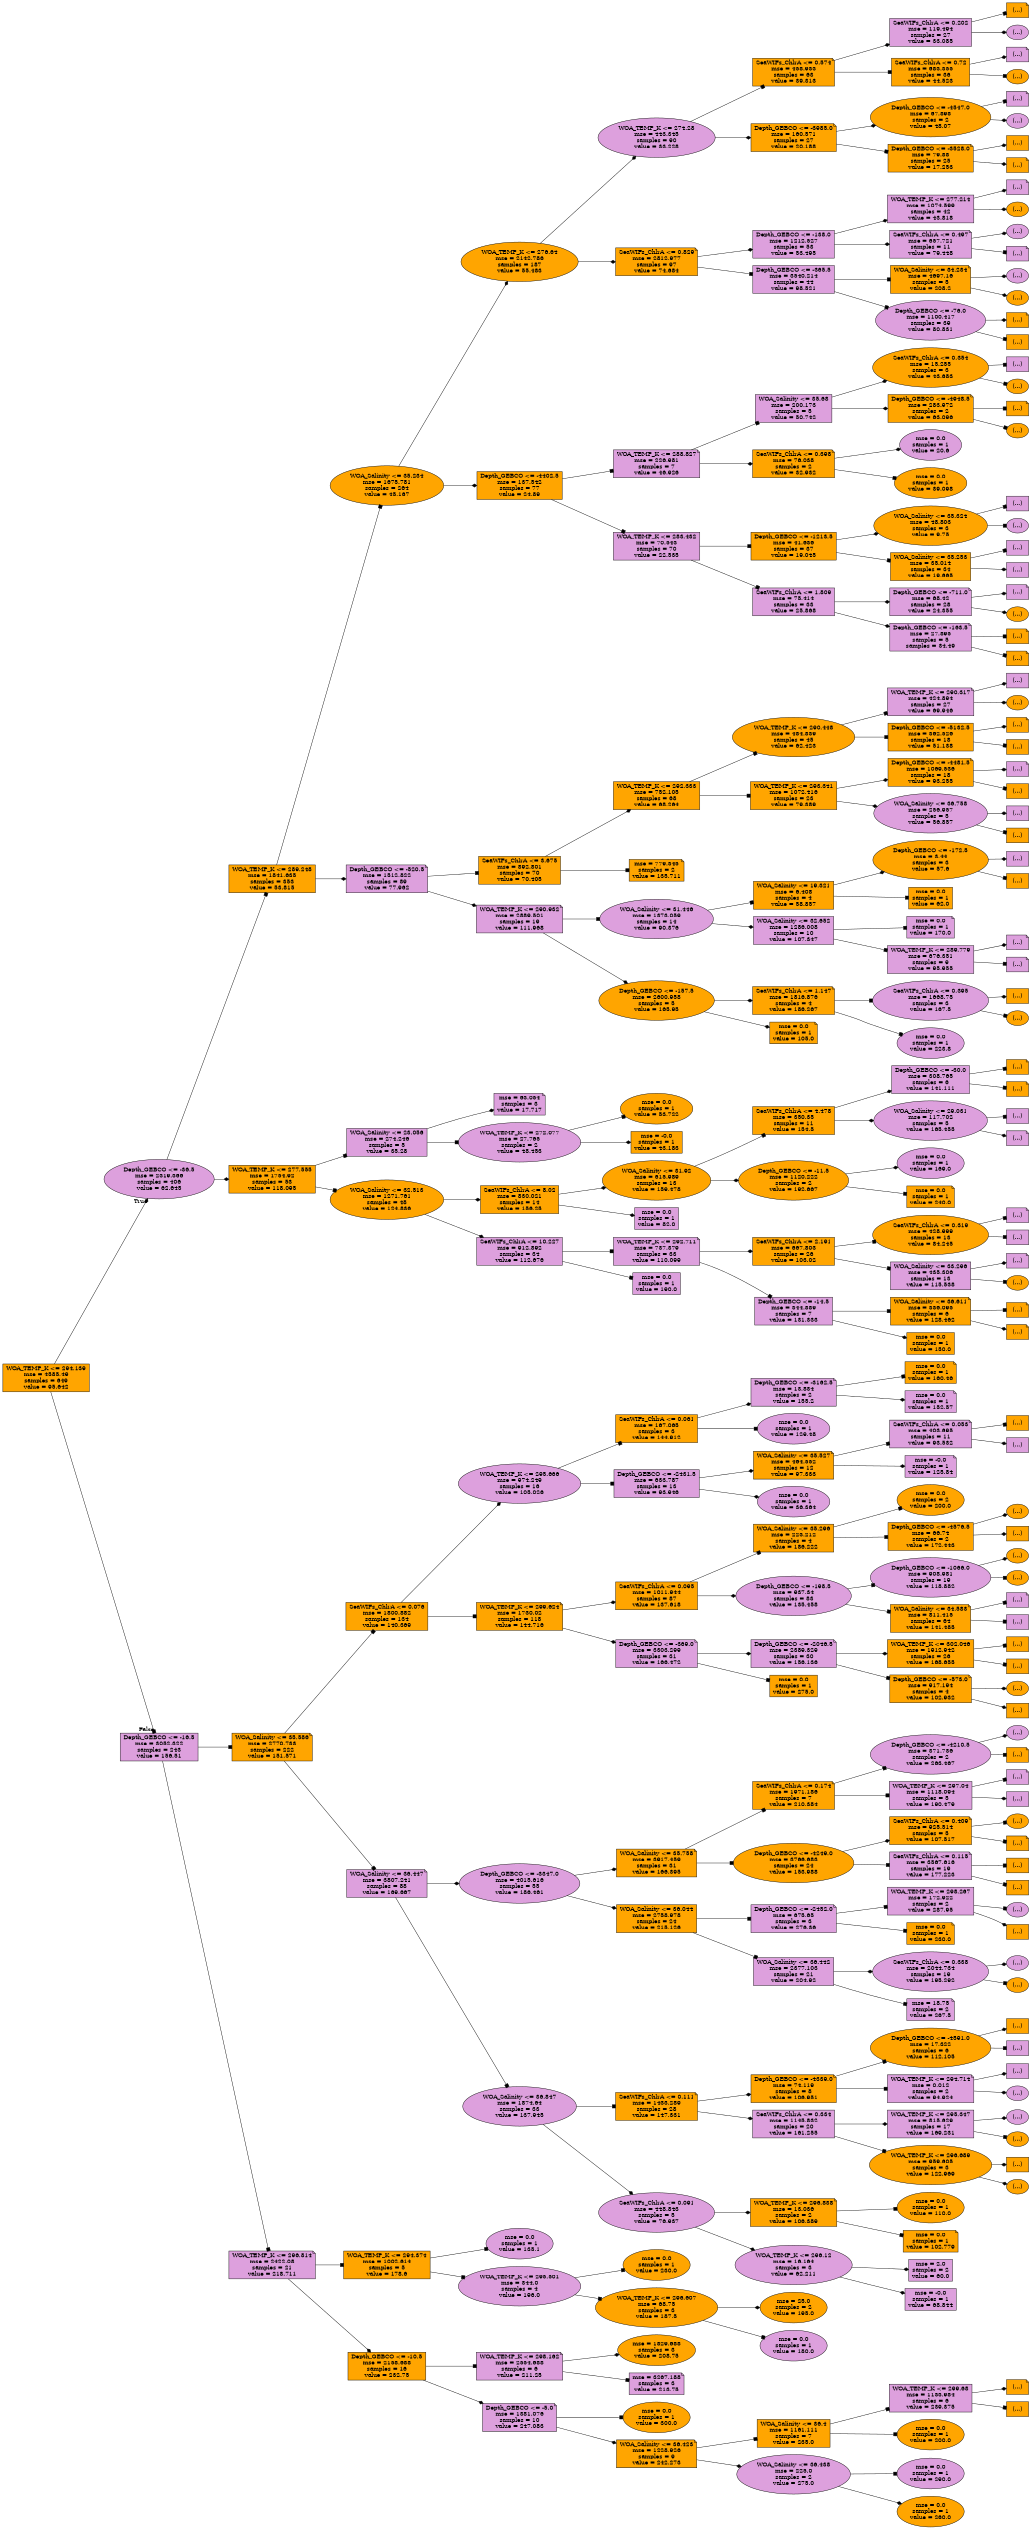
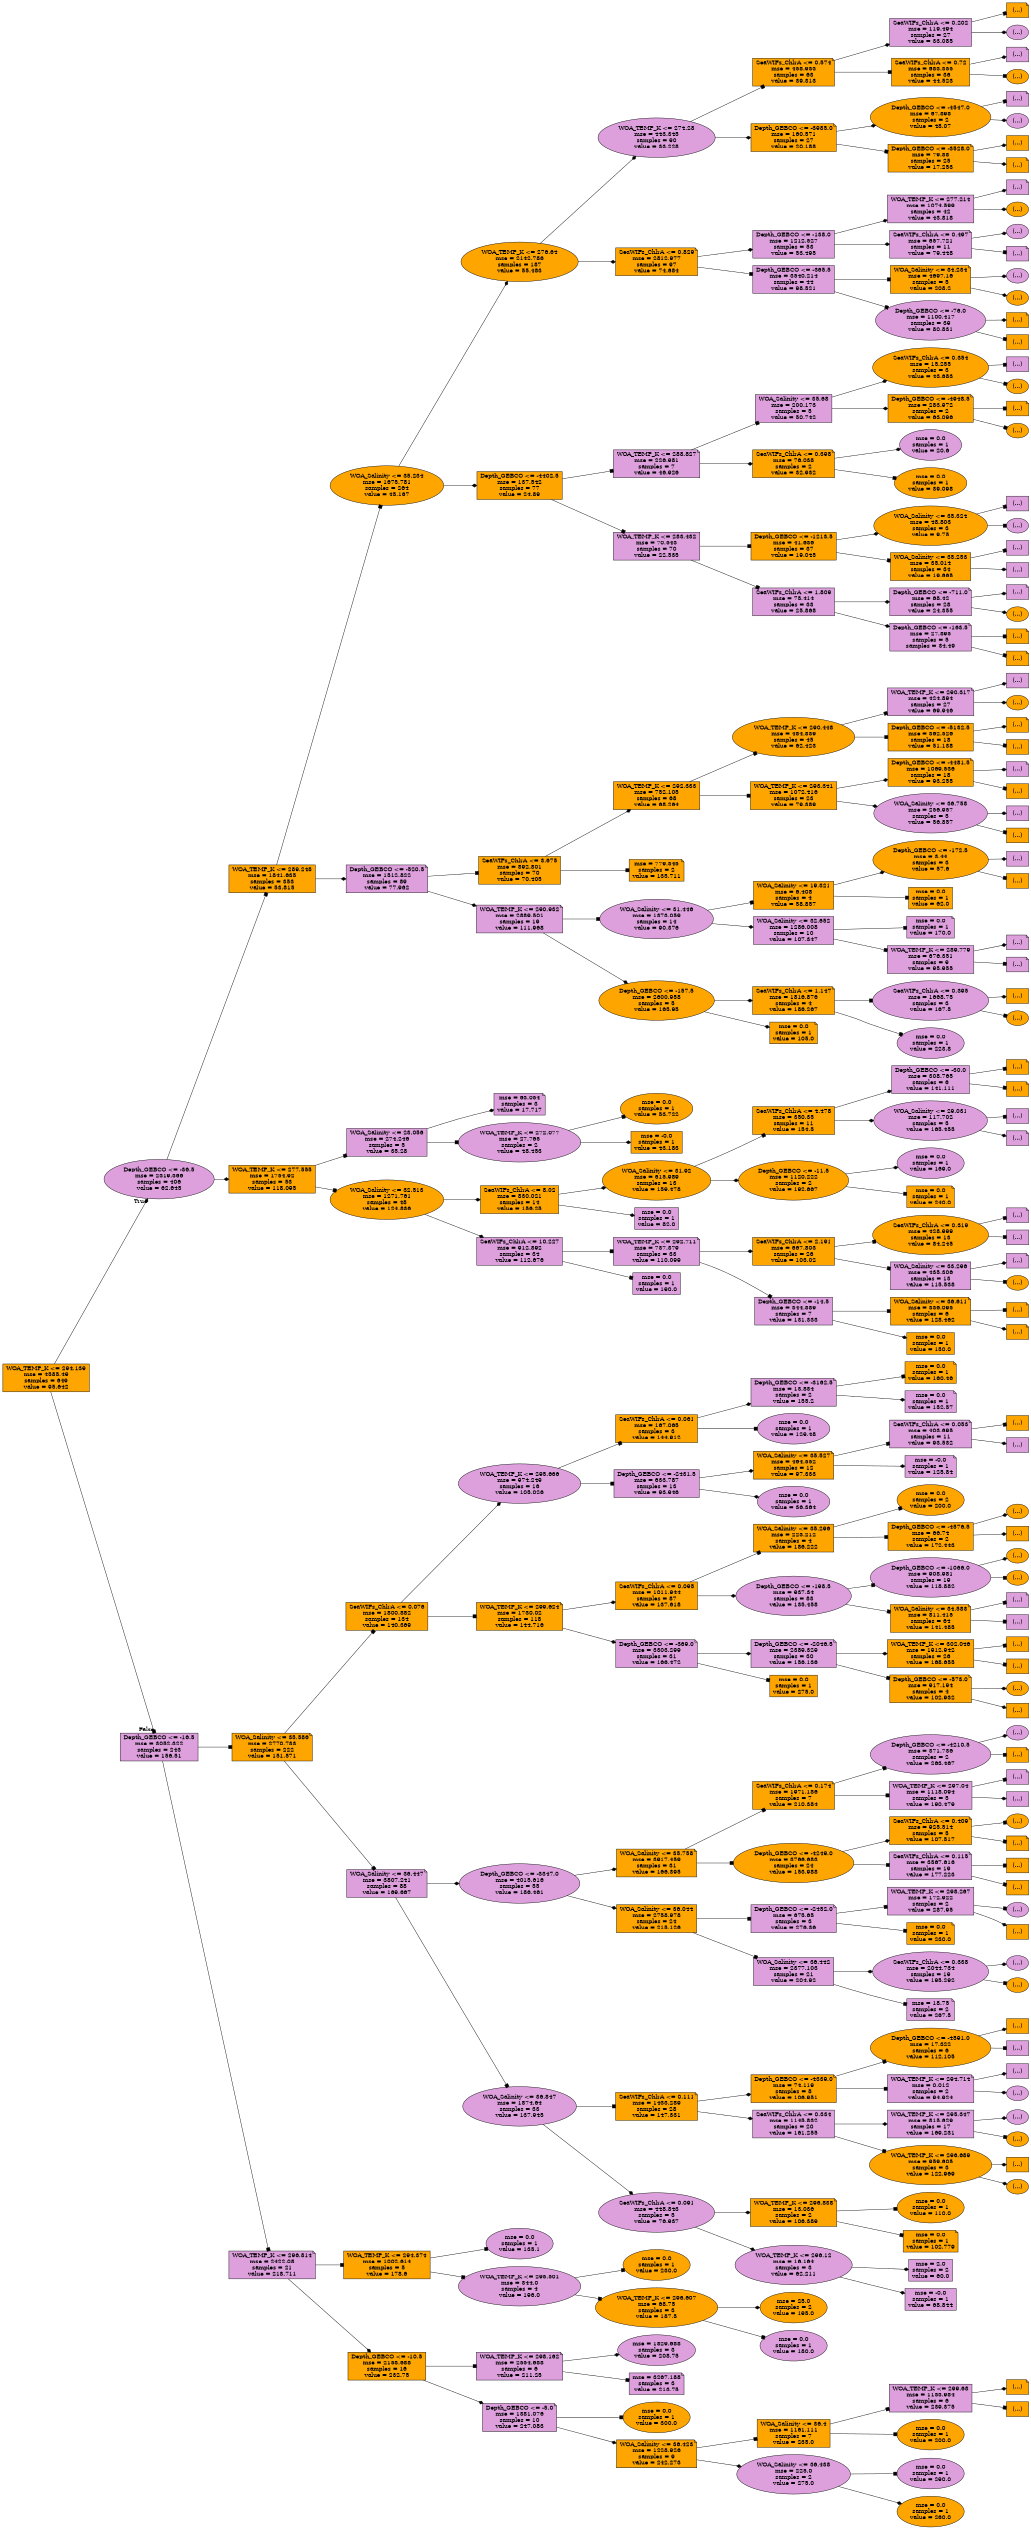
(657, 2350) -> (657, 2350)
